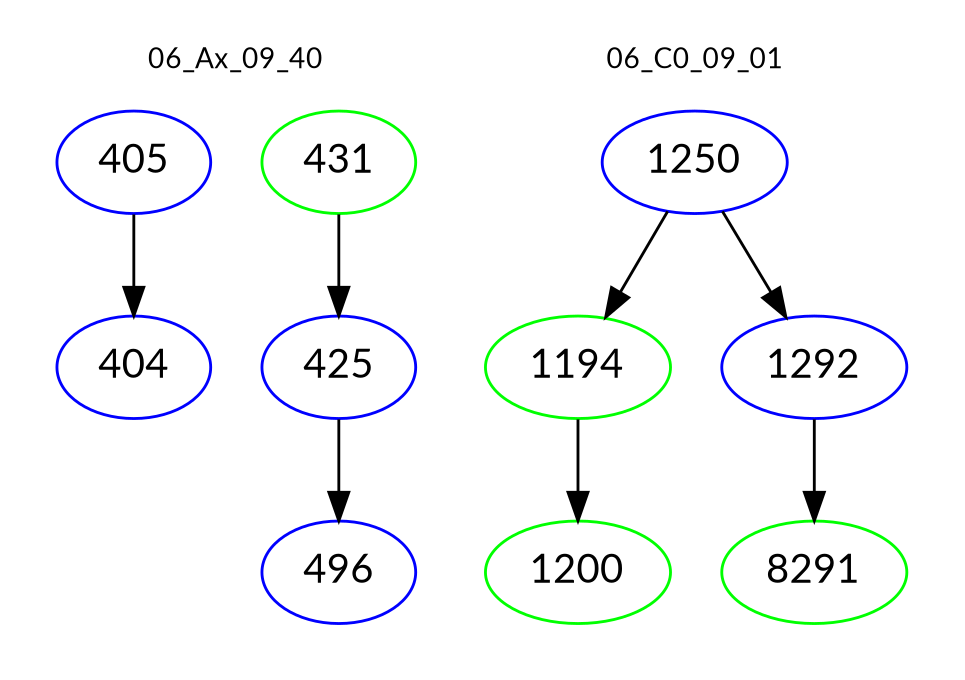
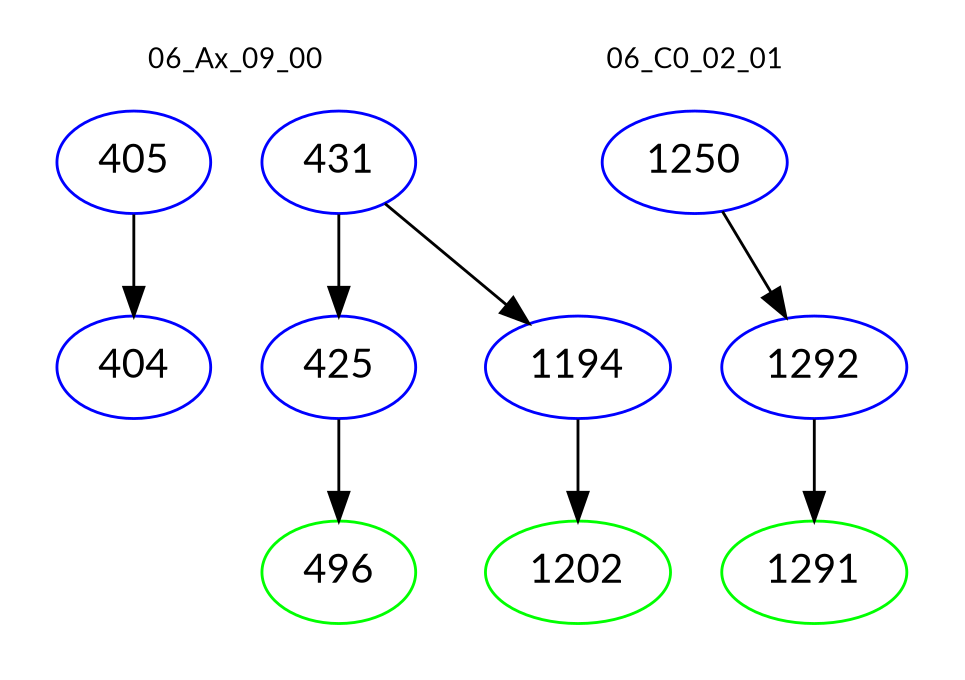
(236, 61) -> (236, 61)
(696, 61) -> (696, 61)
(339, 162) -> (339, 162)
(644, 252) -> (418, 231)
(578, 367) -> (578, 367)
(339, 572) -> (339, 572)
(578, 572) -> (578, 572)
(814, 572) -> (814, 572)
